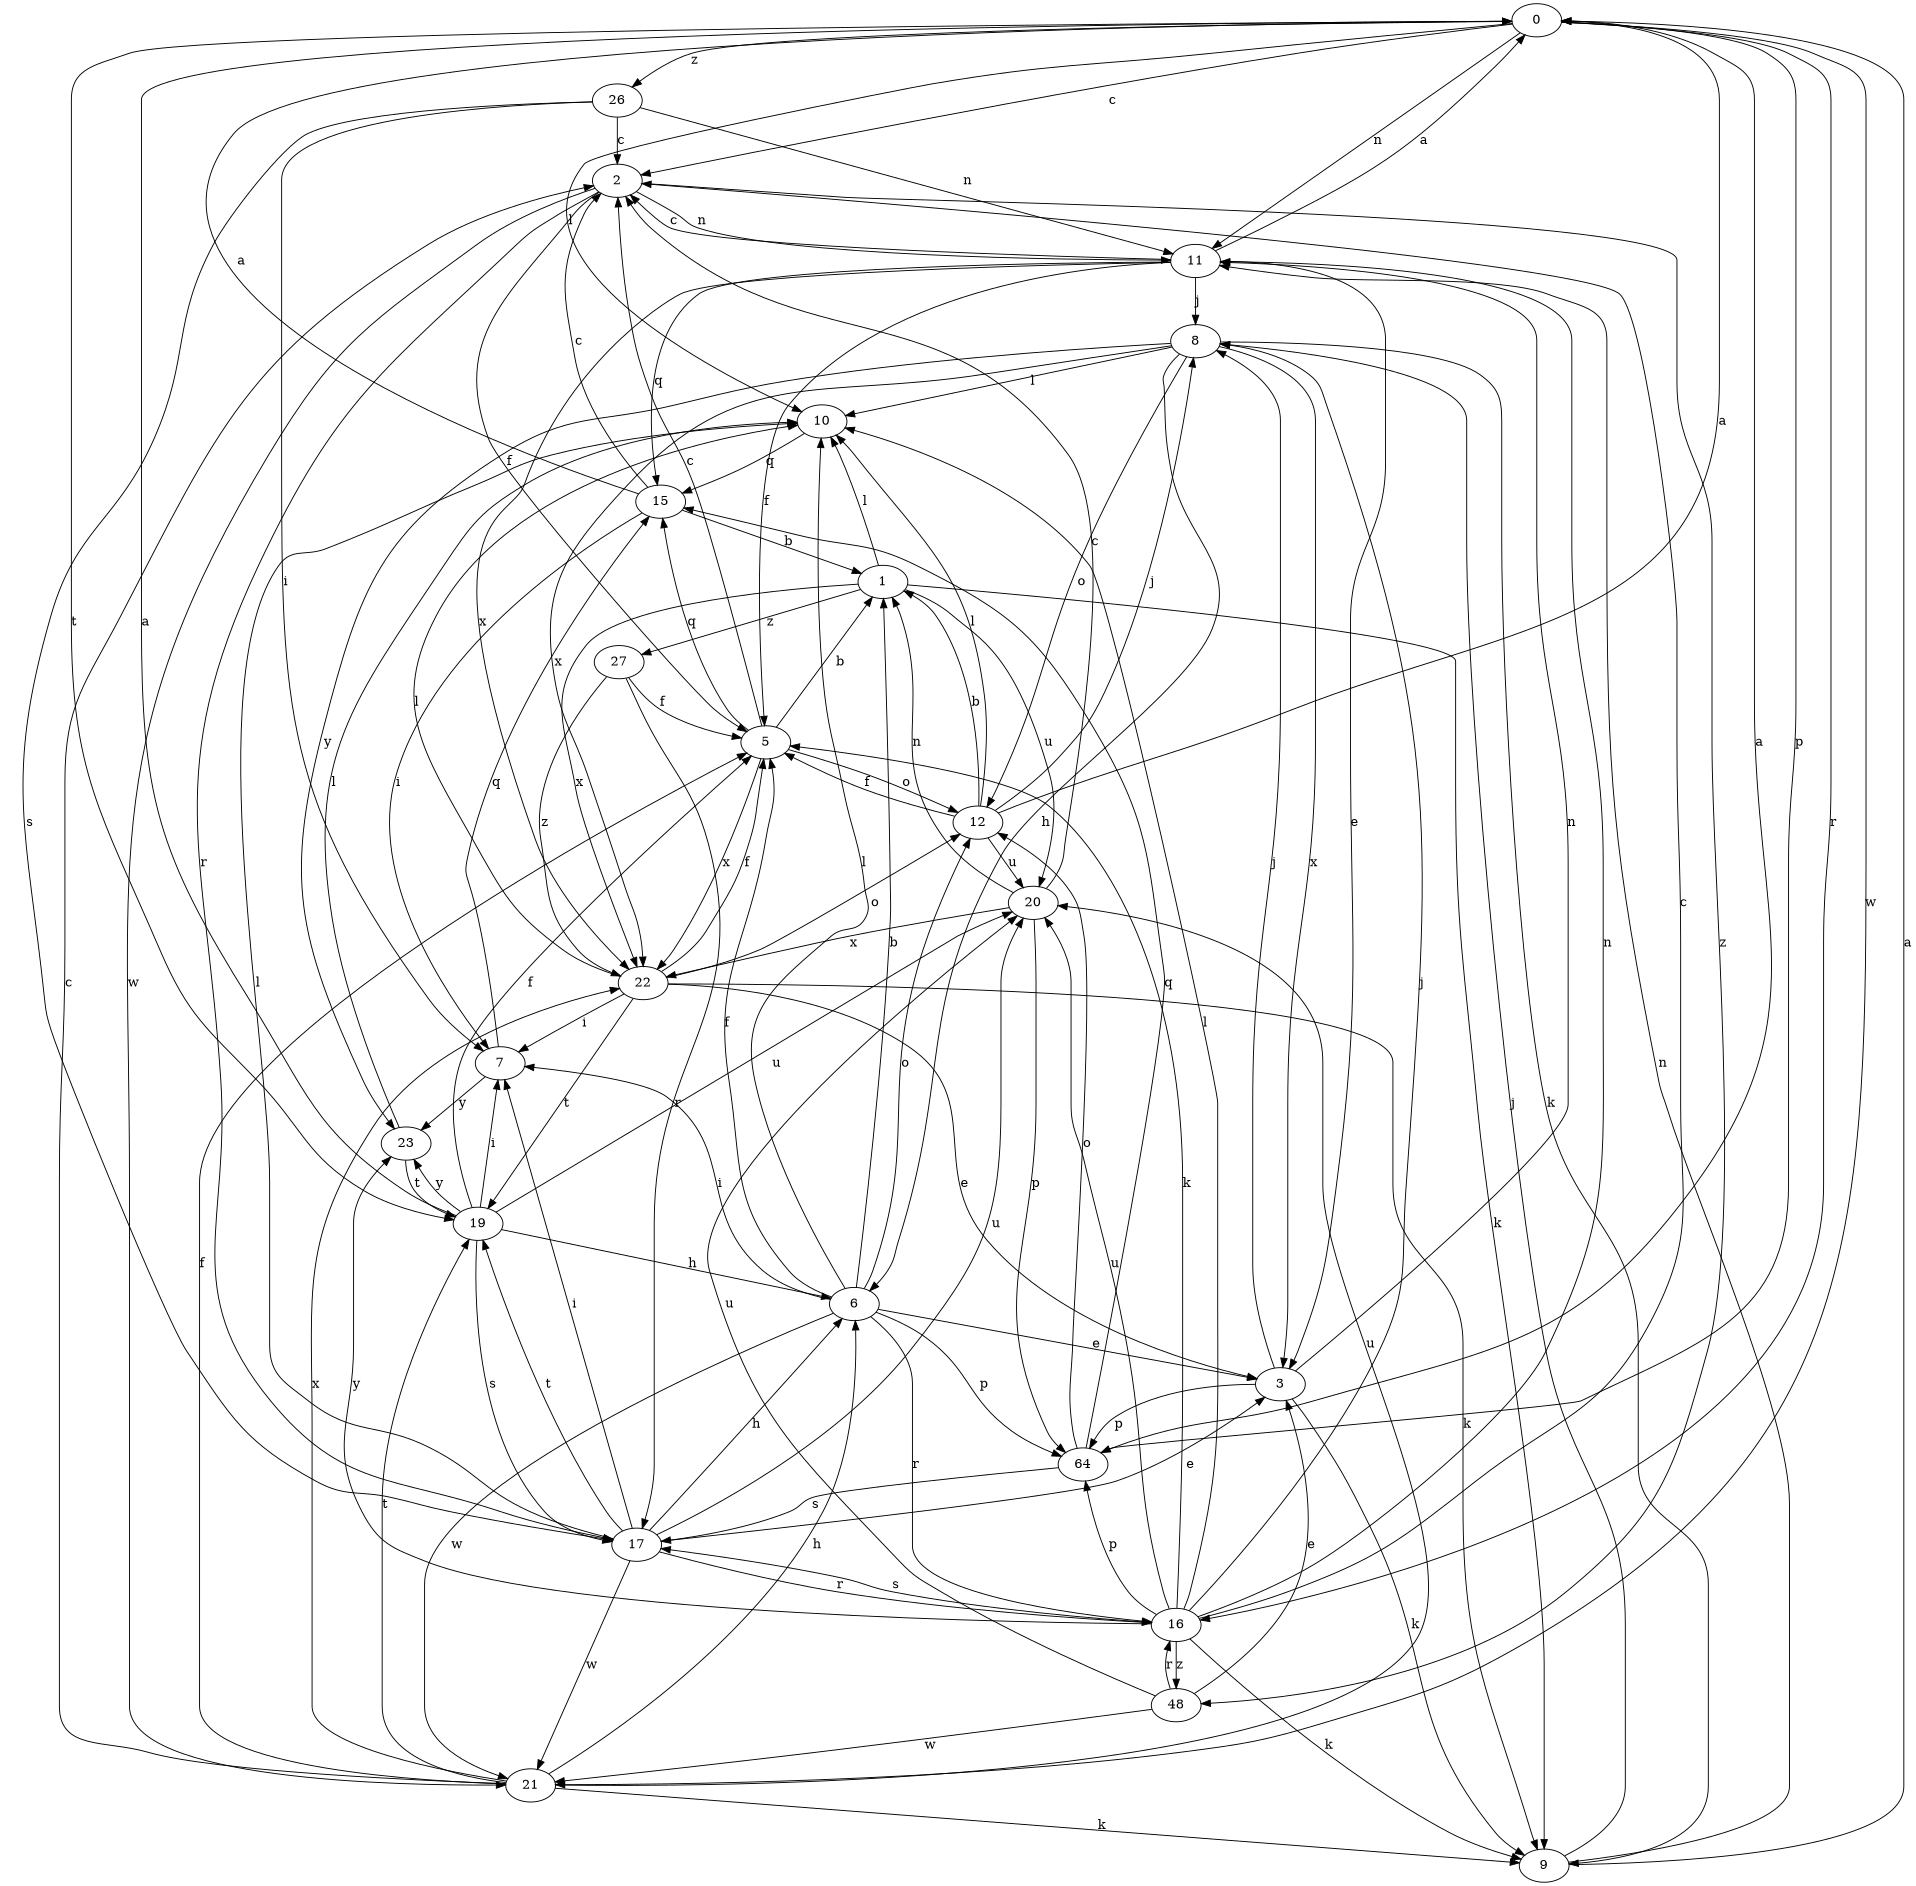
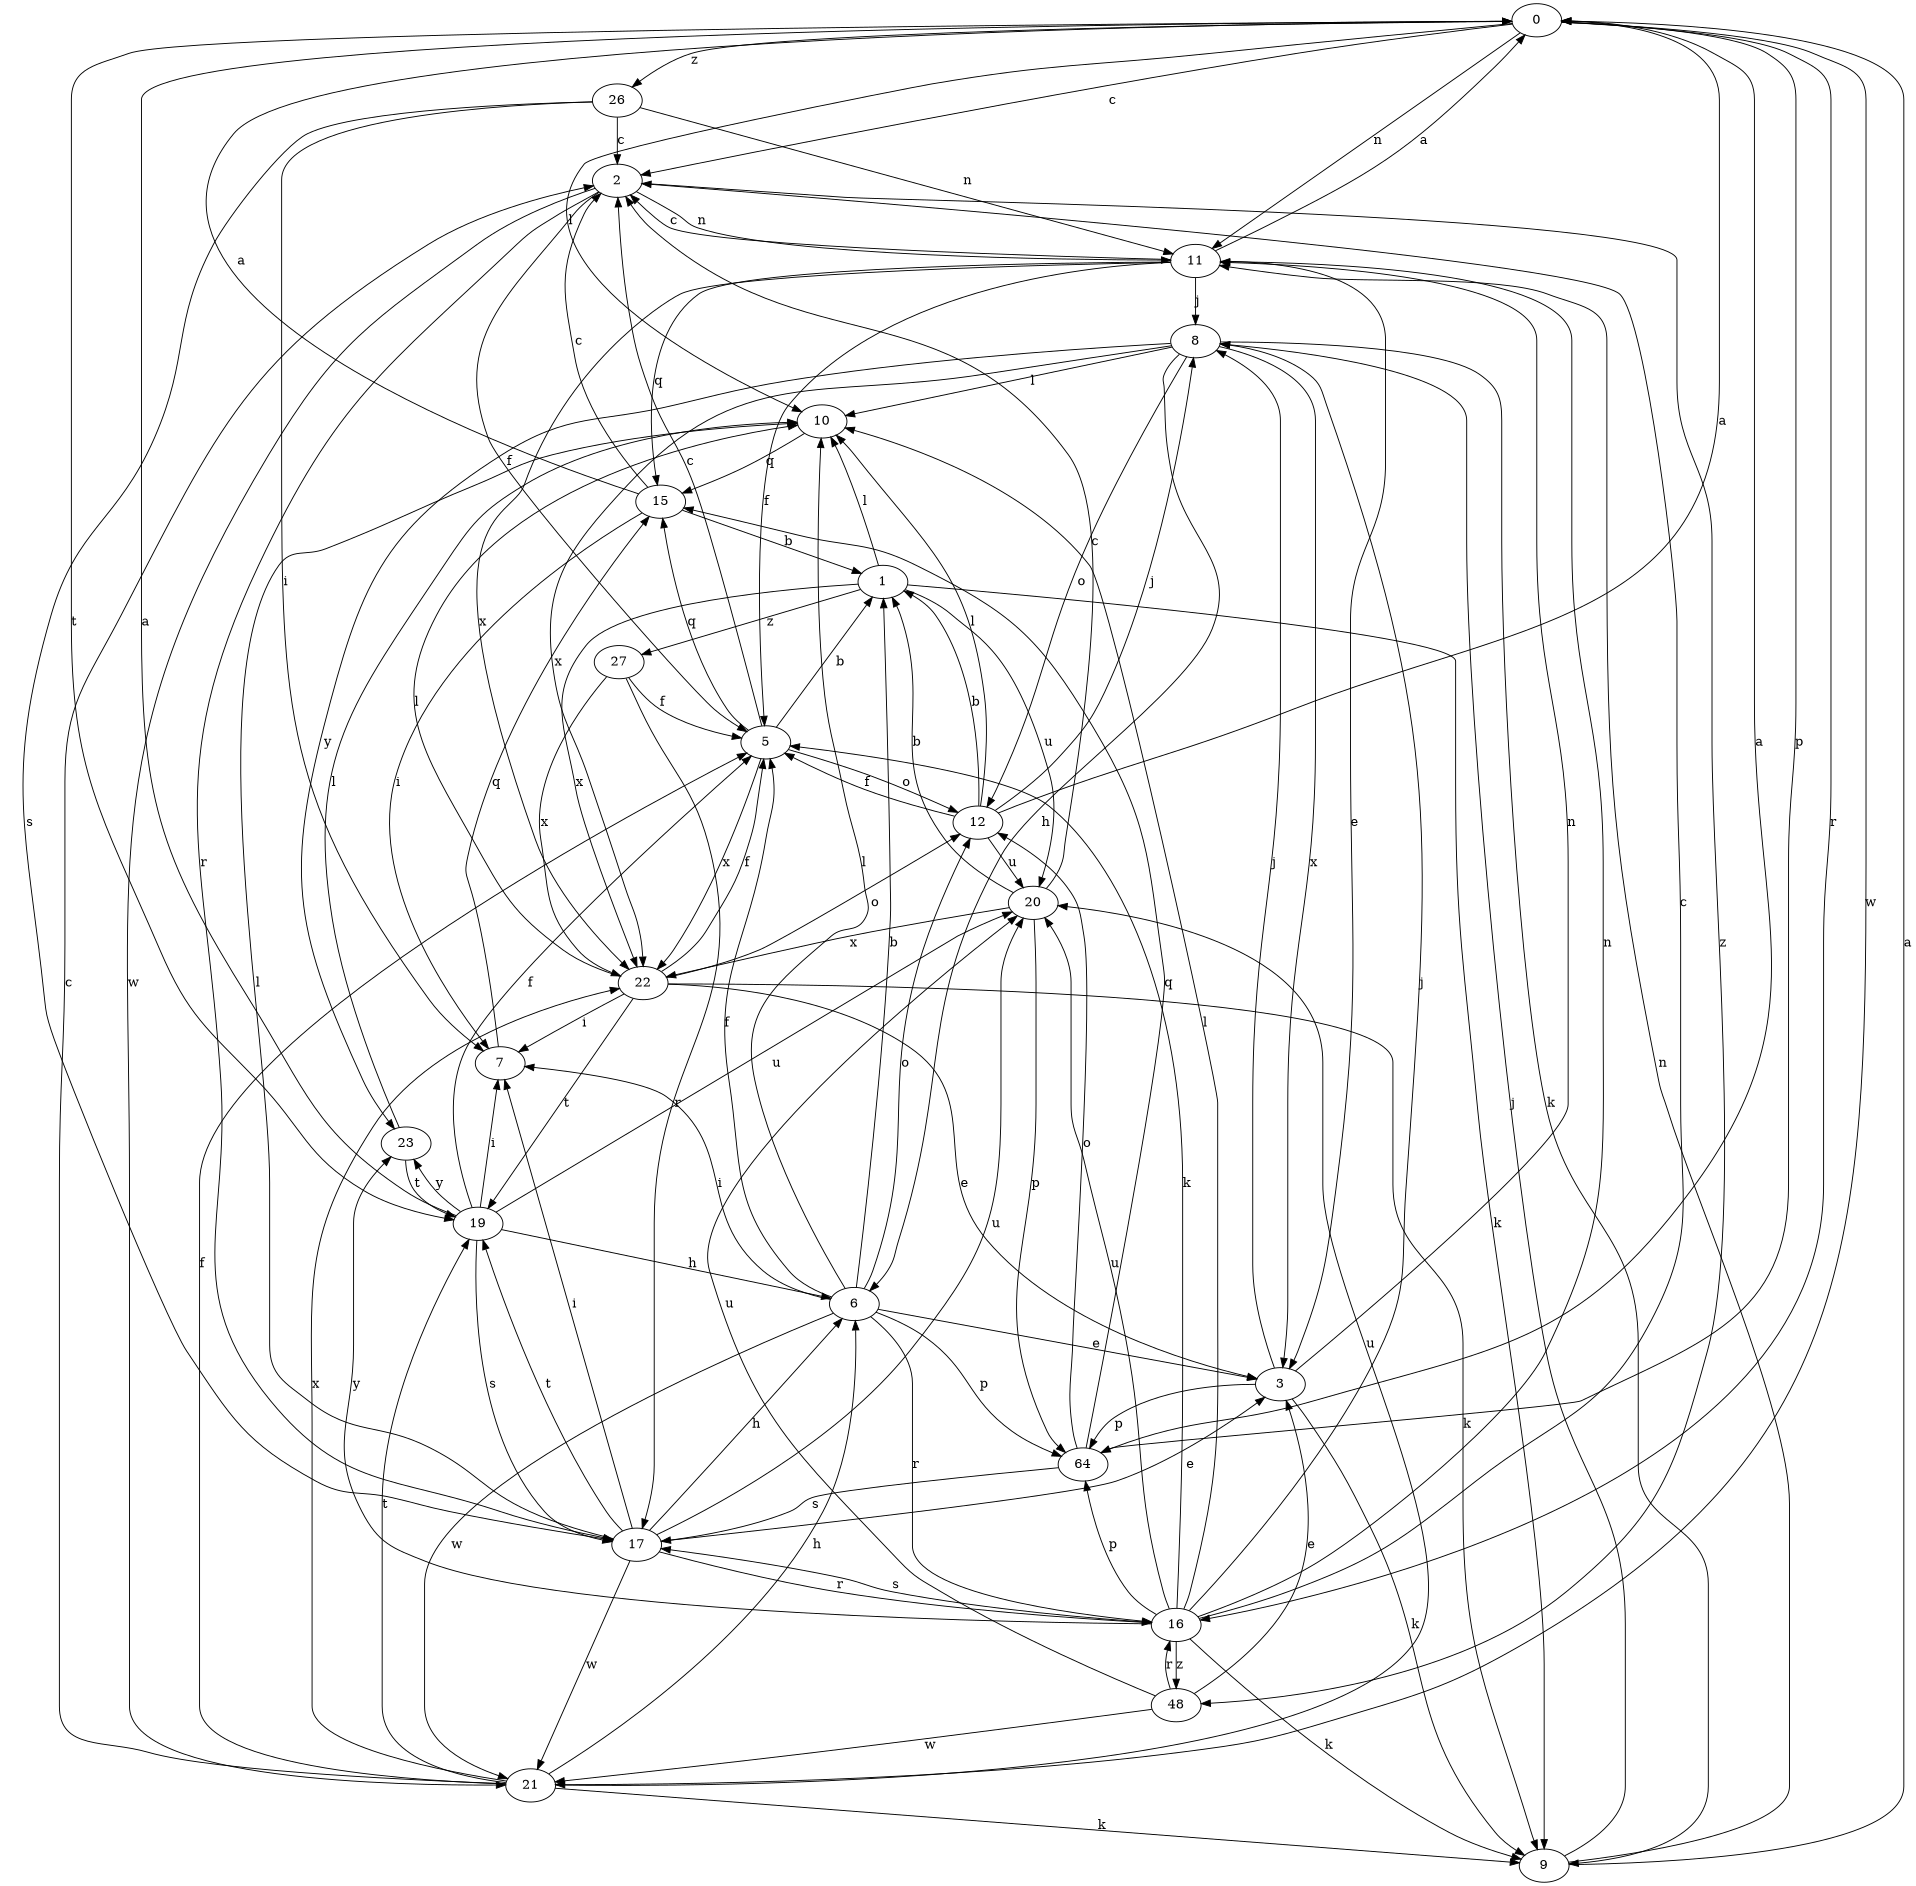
(917, 742) -> (917, 742)
(545, 823) -> (545, 823)
(460, 1098) -> none
